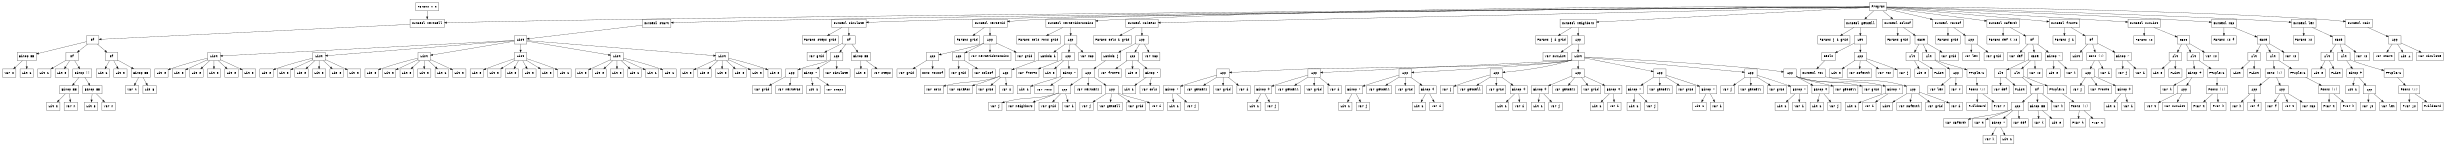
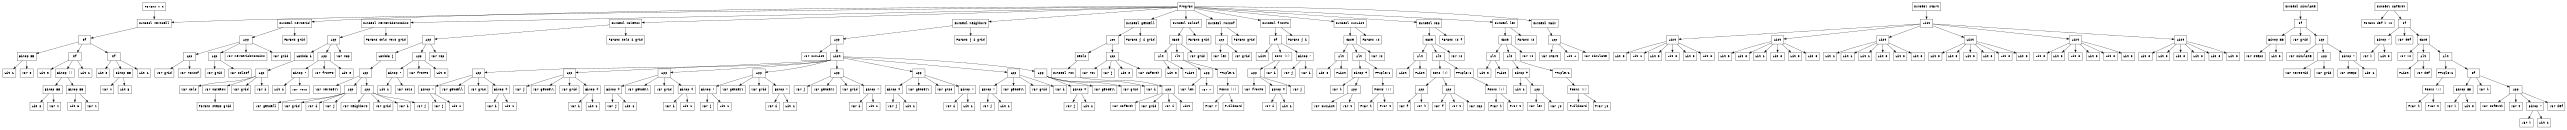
(1369, 12) -> none
(1936, 14) -> none
(1092, 15) -> none
(836, 31) -> (215, 97)
(933, 73) -> (190, 73)
